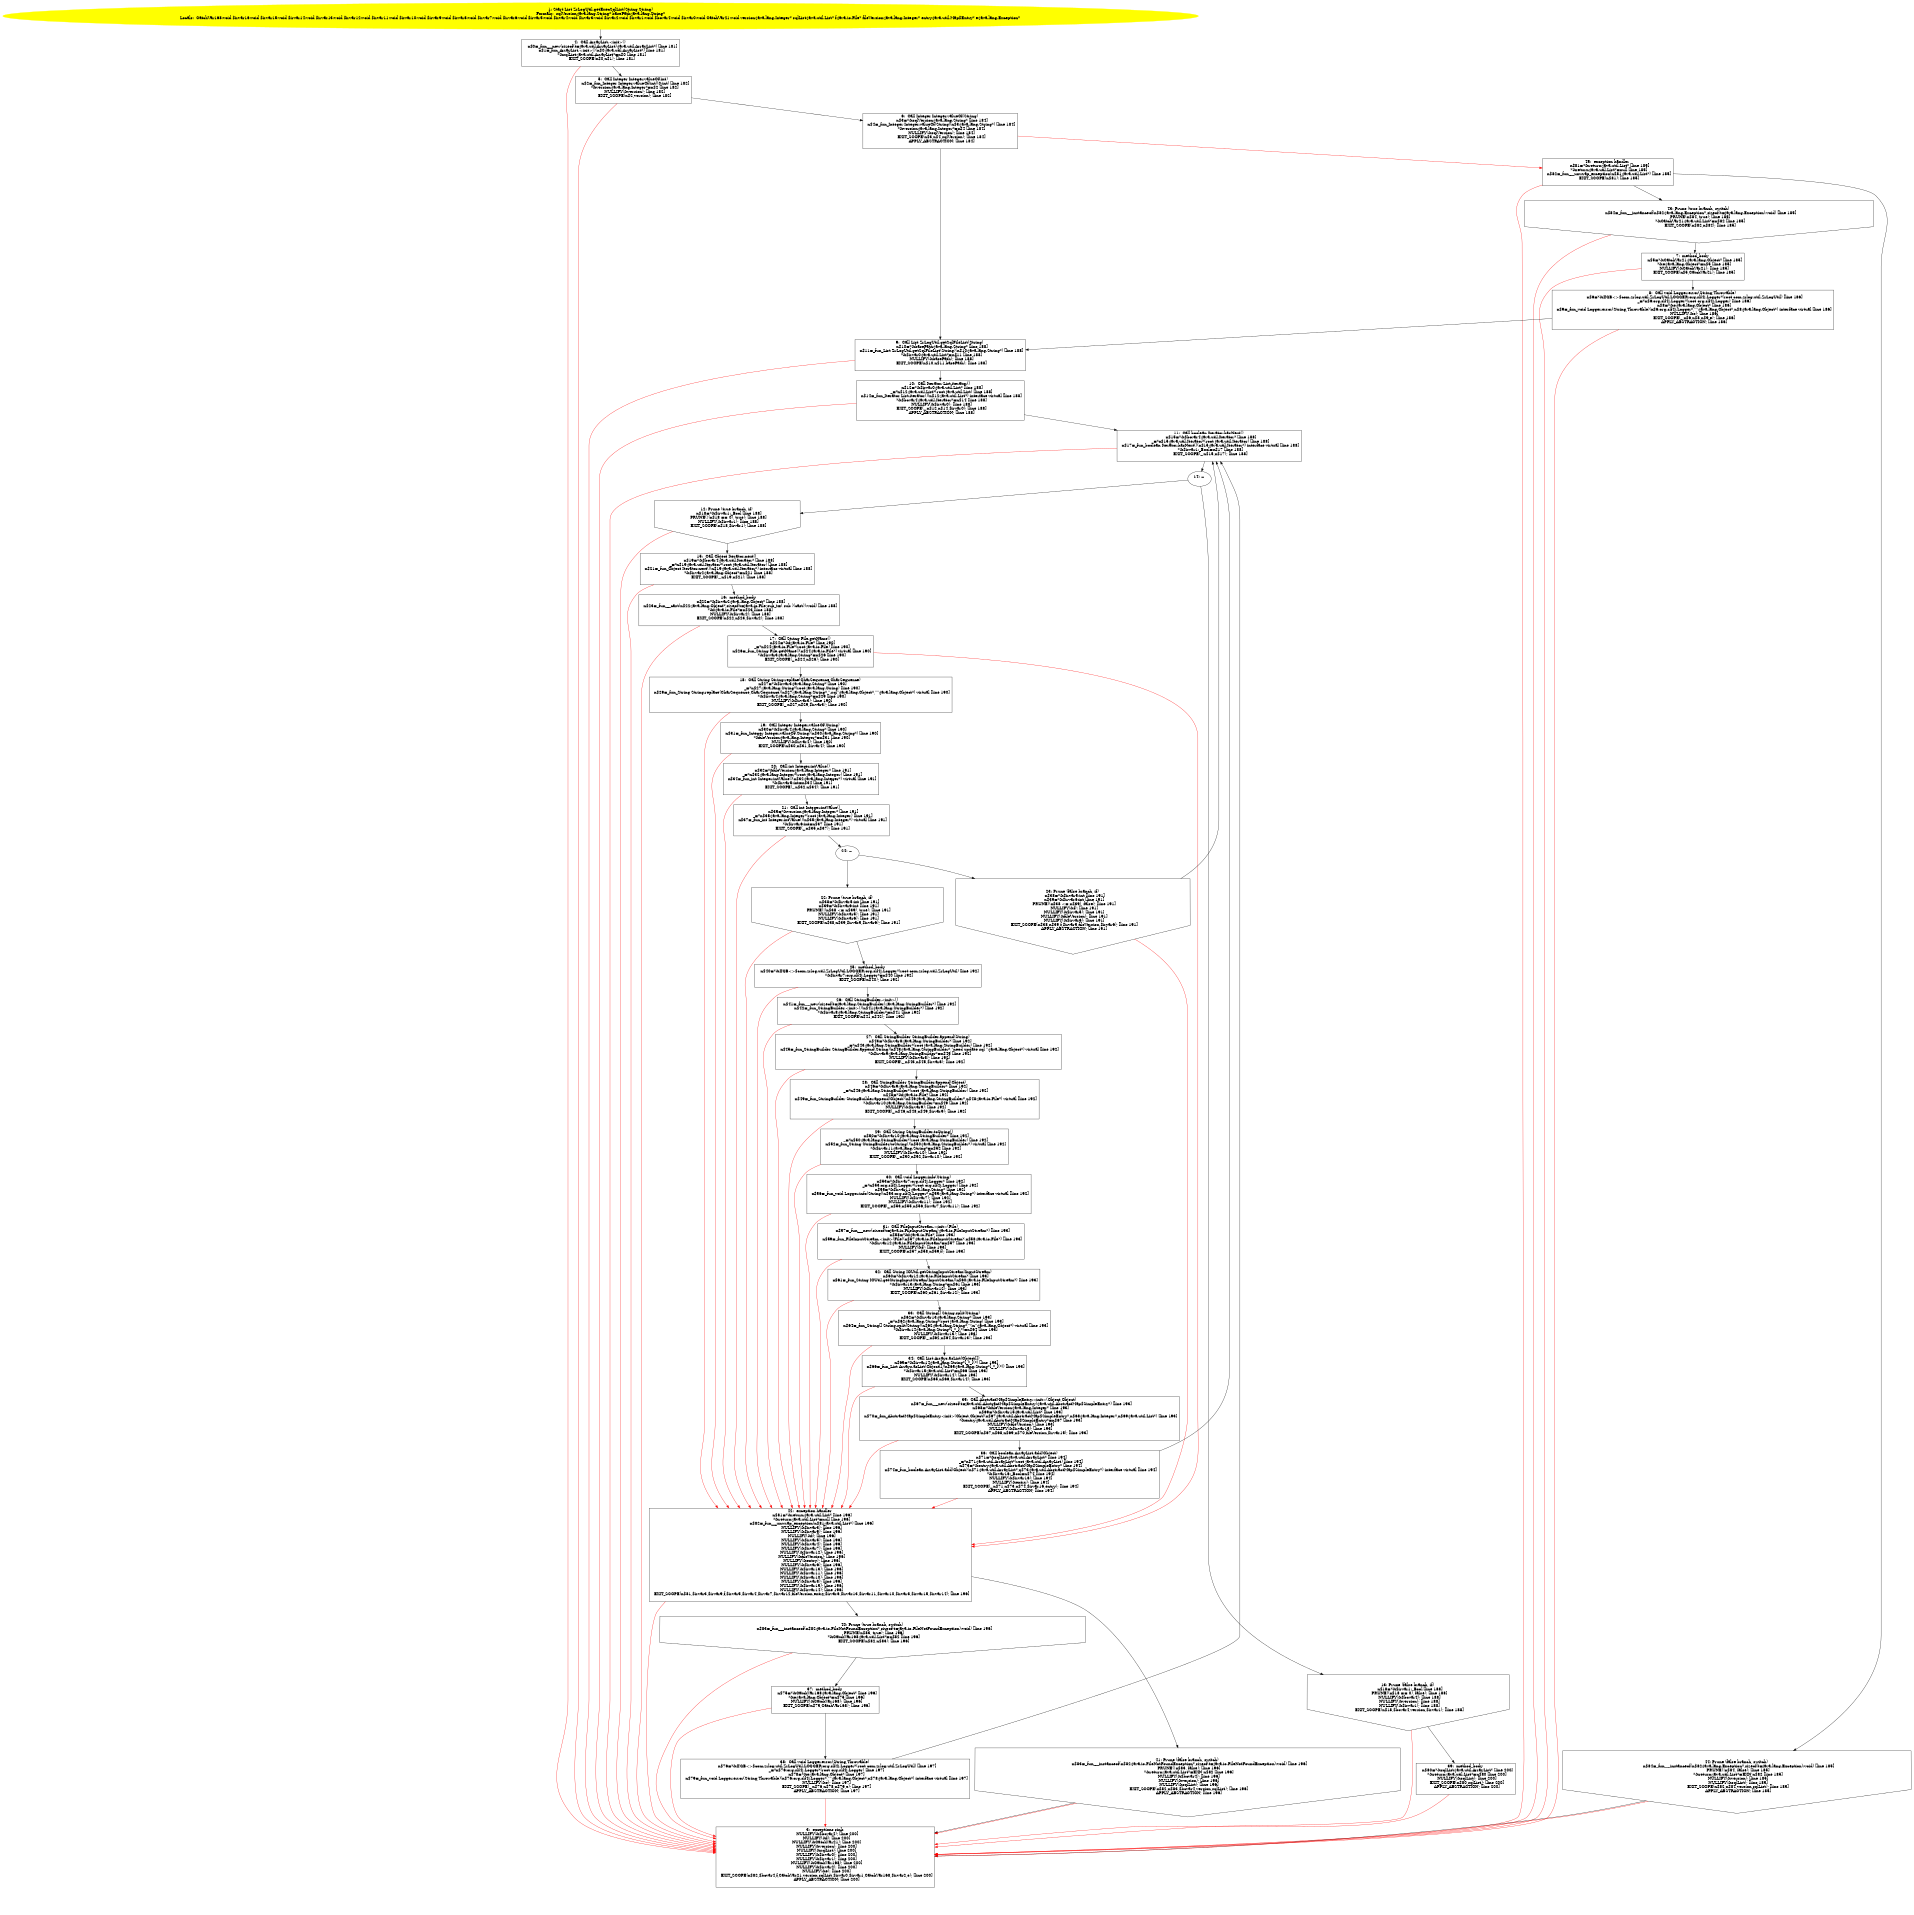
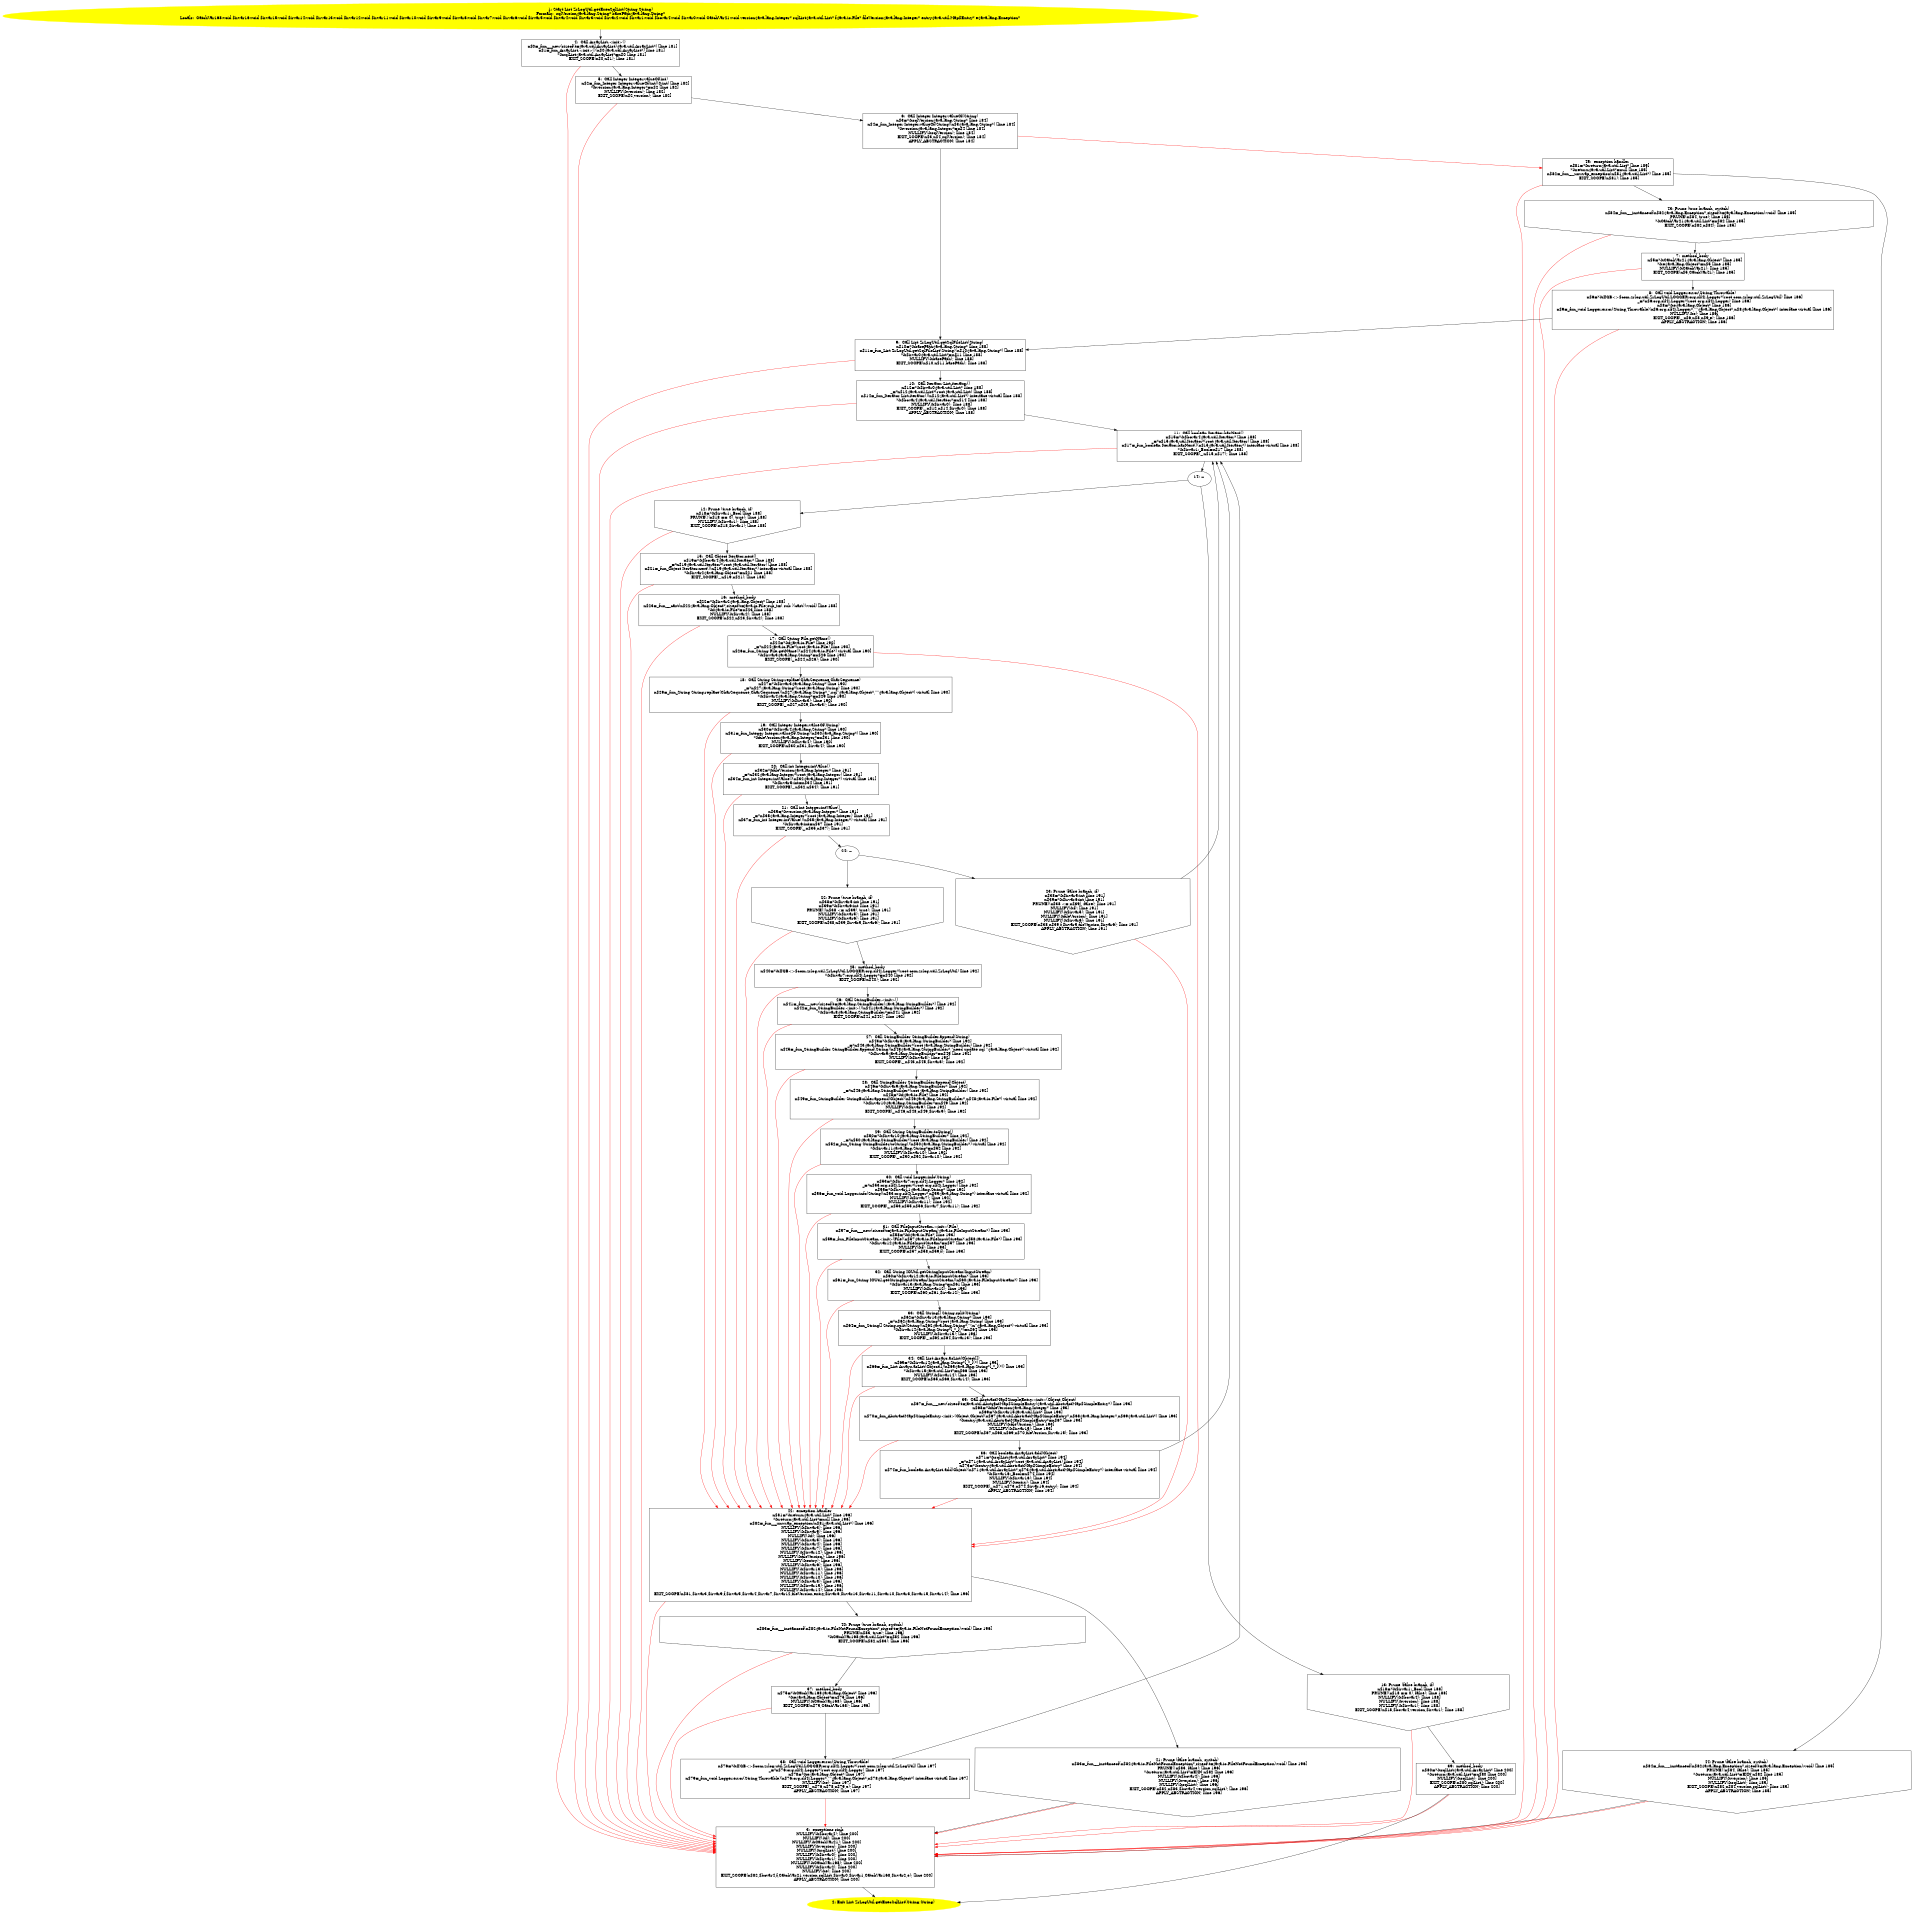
none -> (884, 1905)
